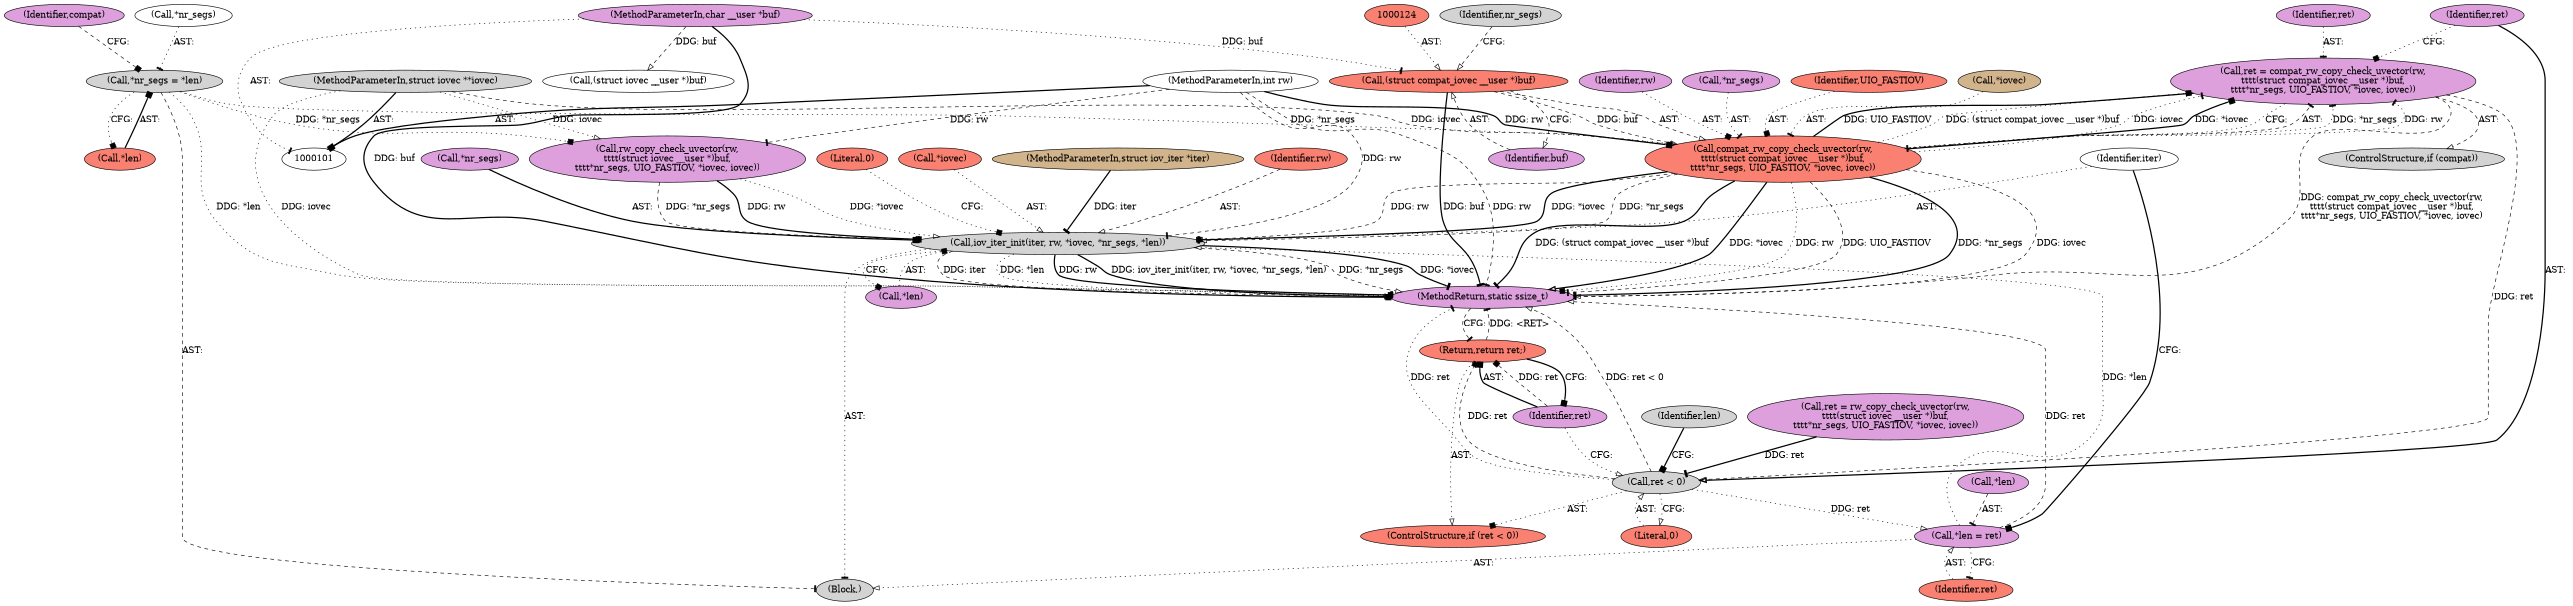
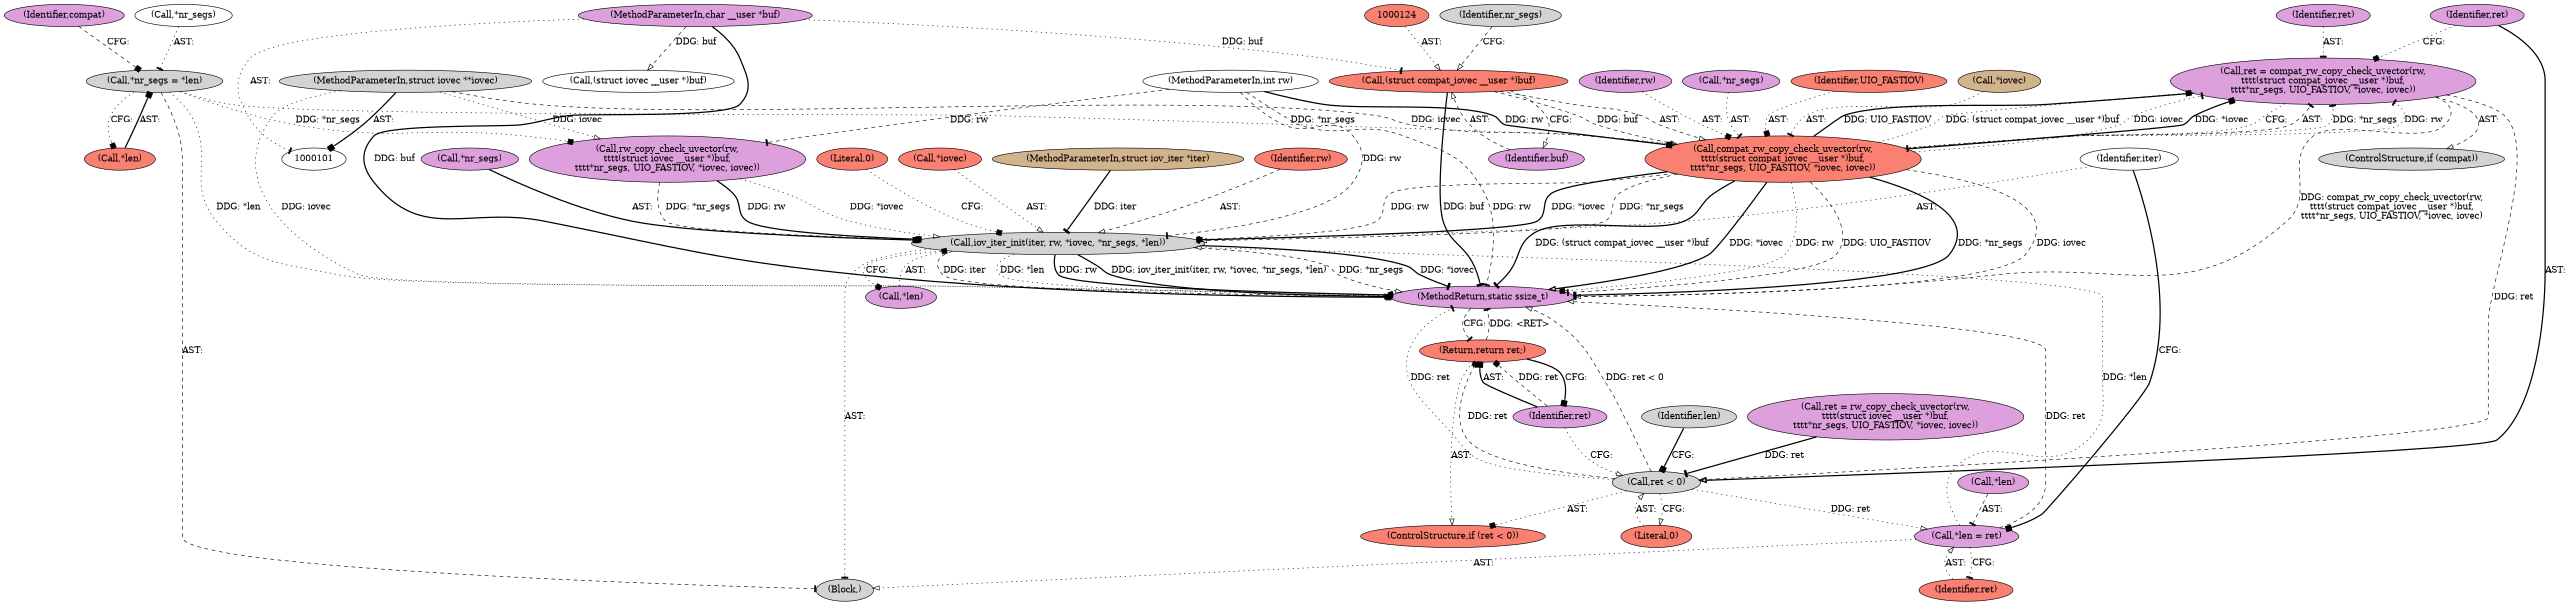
(760, 103) -> none
